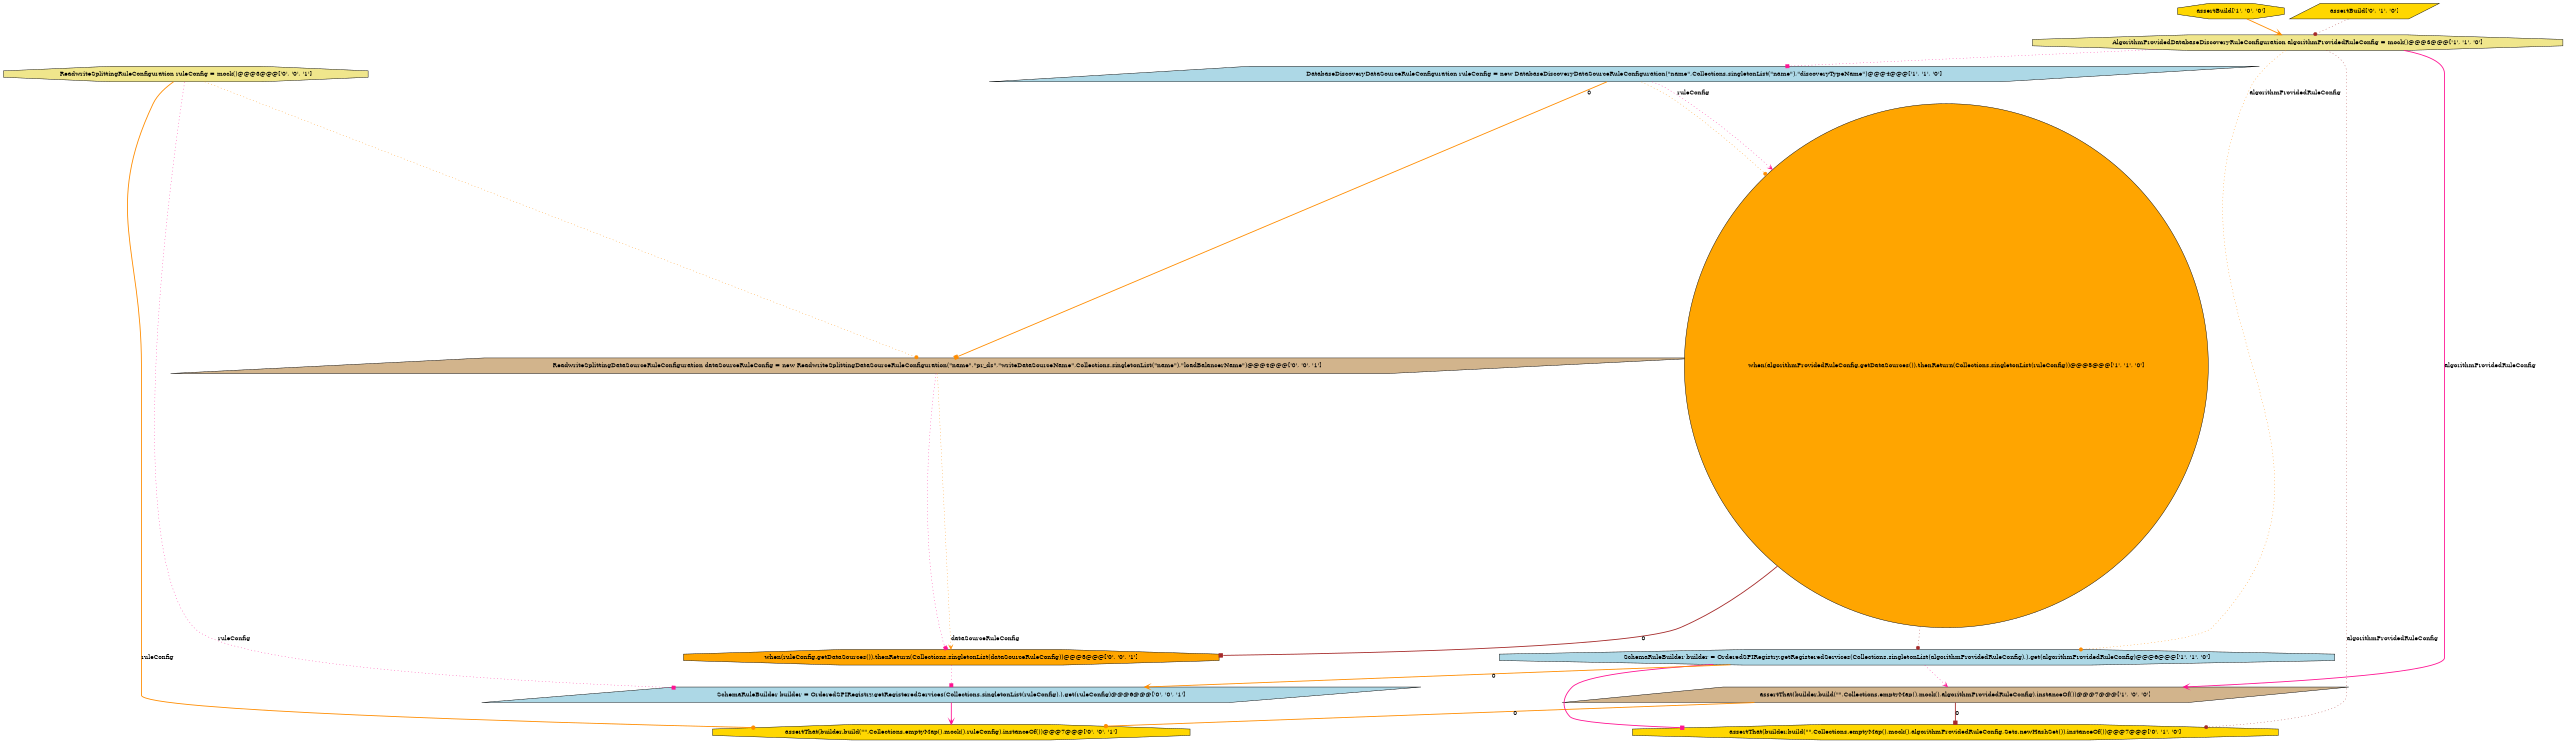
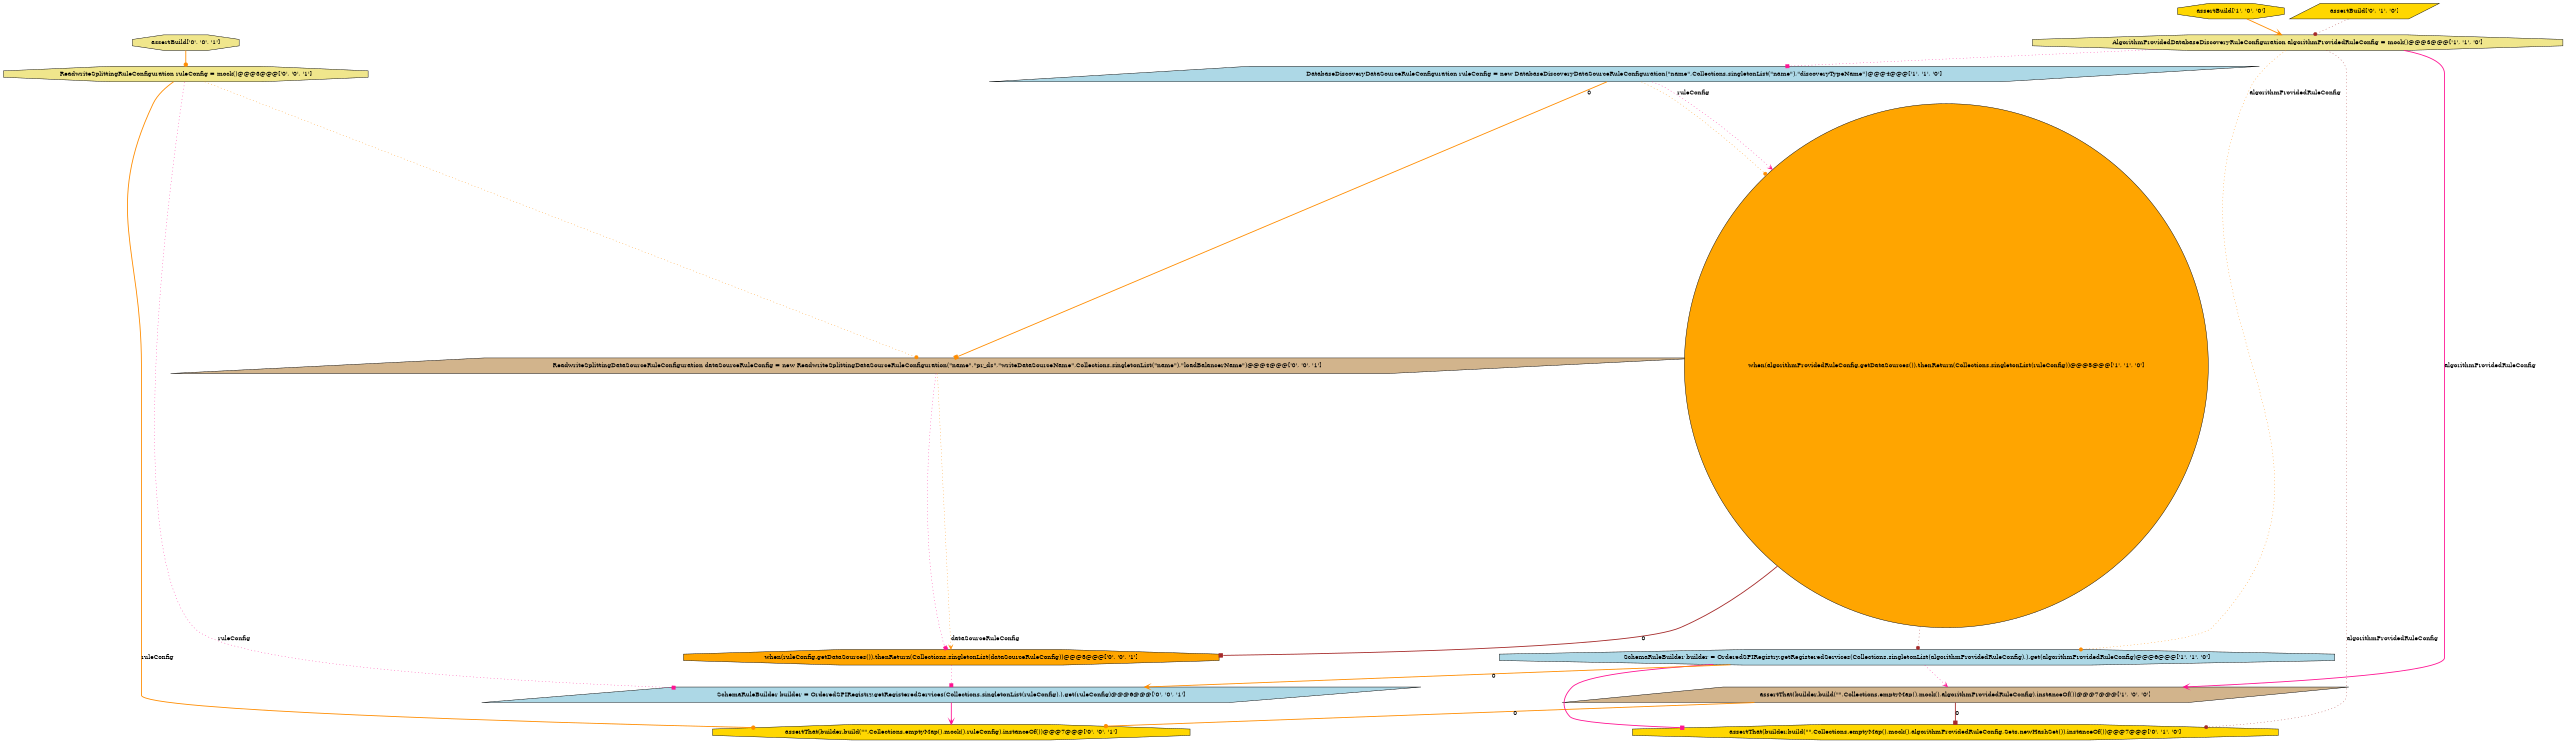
none -> (186, 43)
